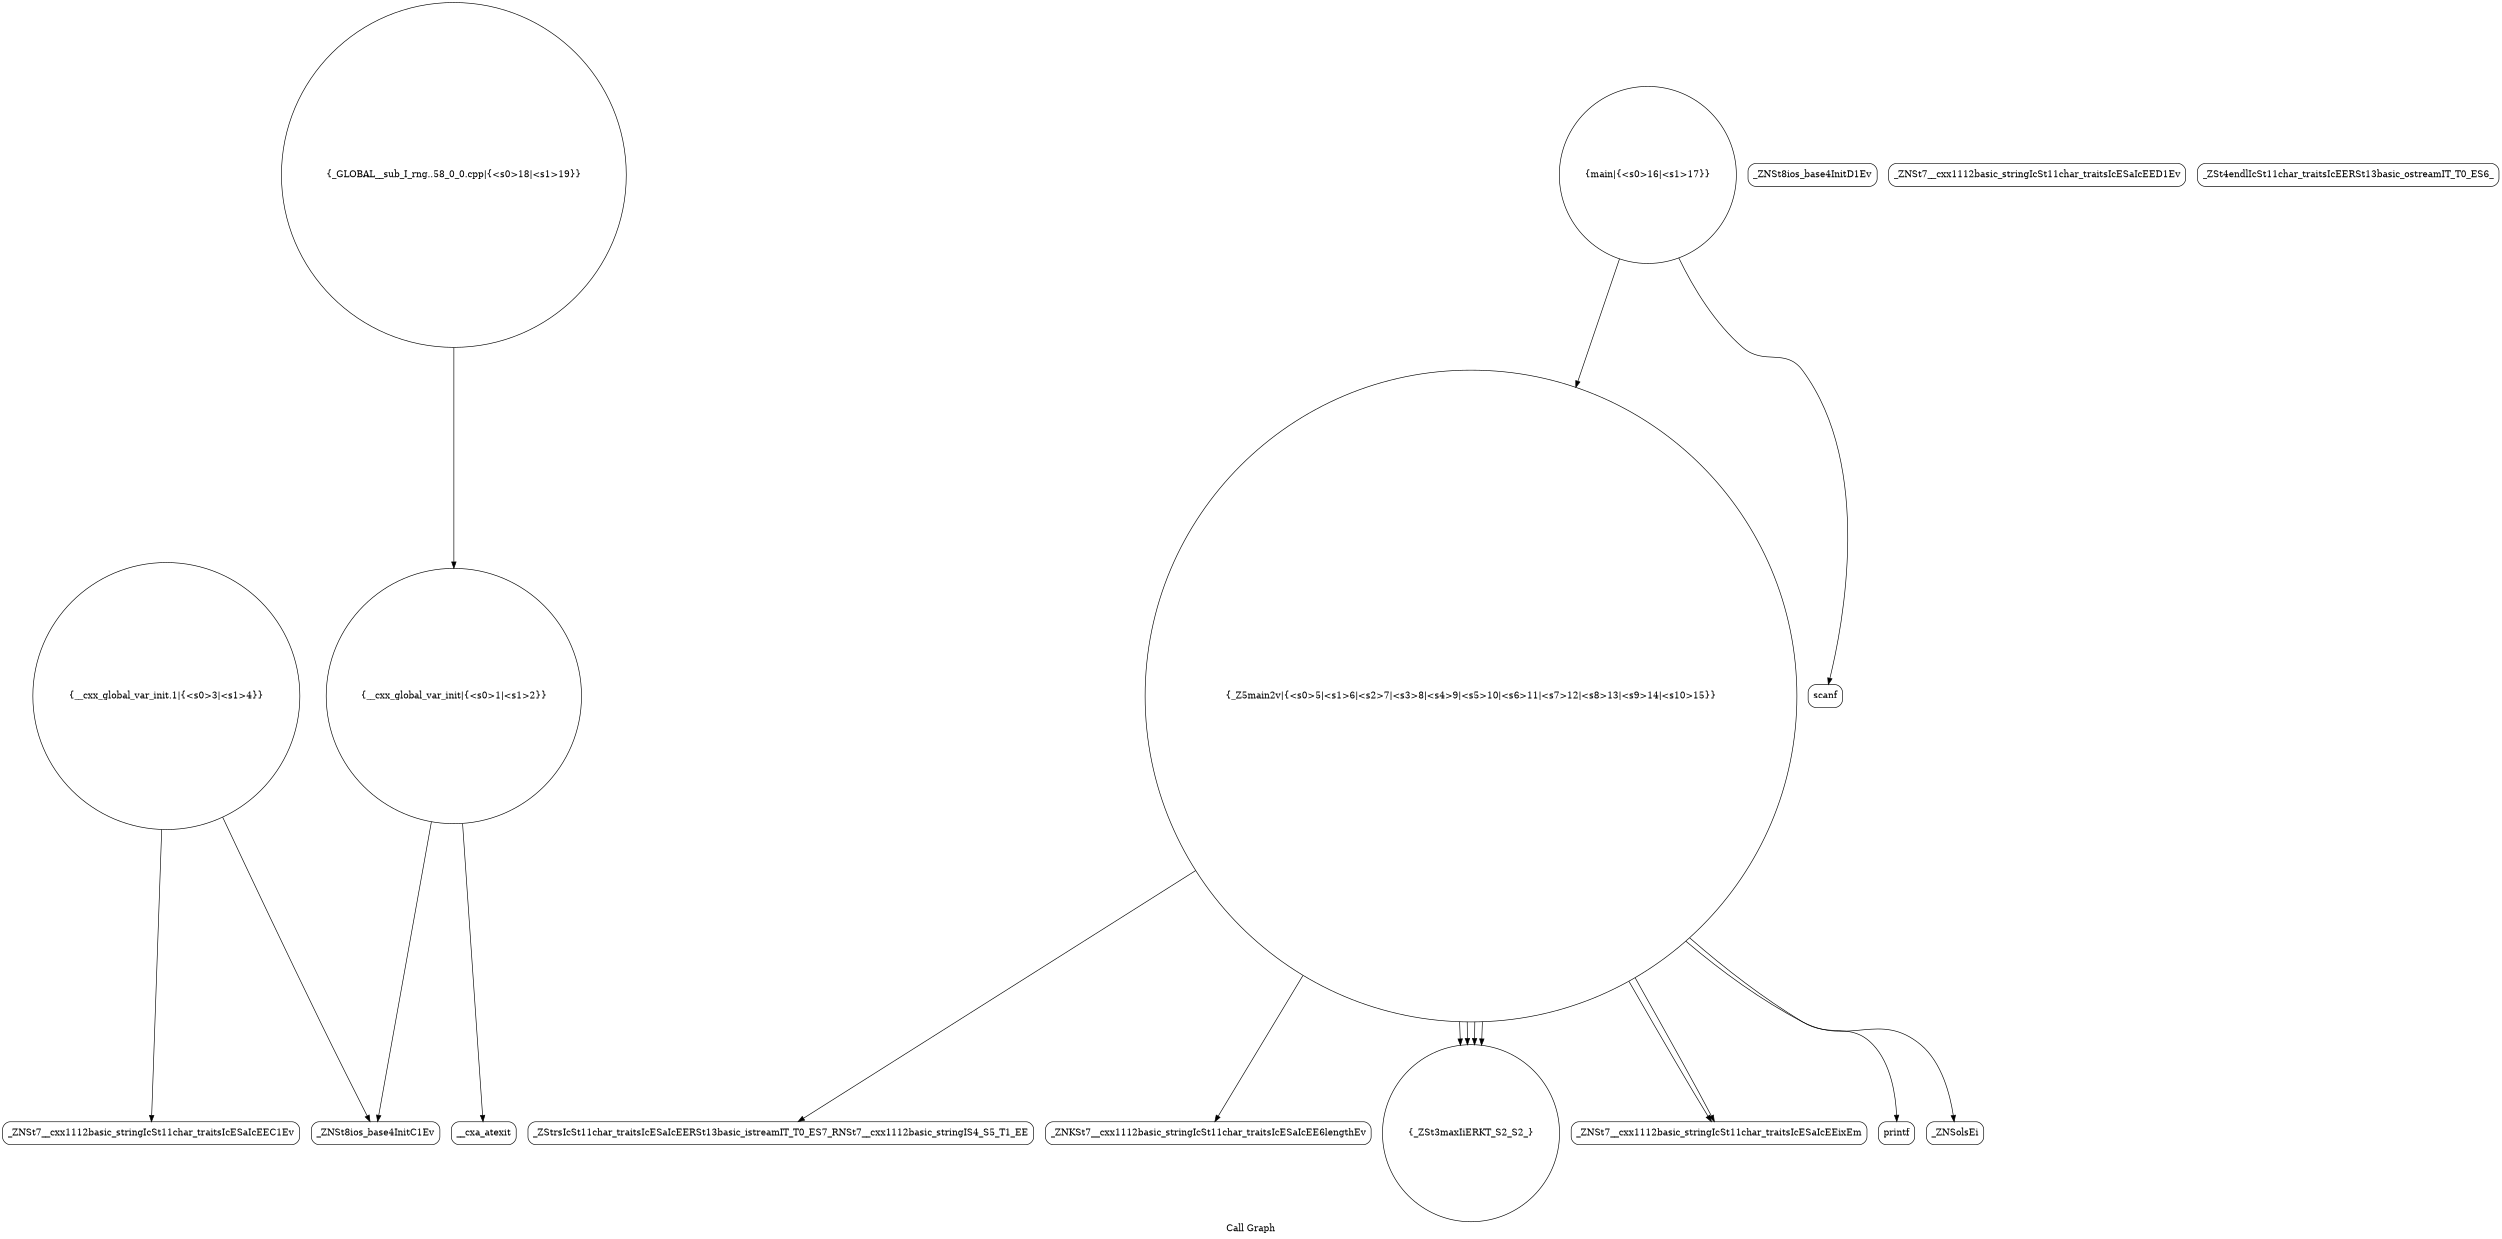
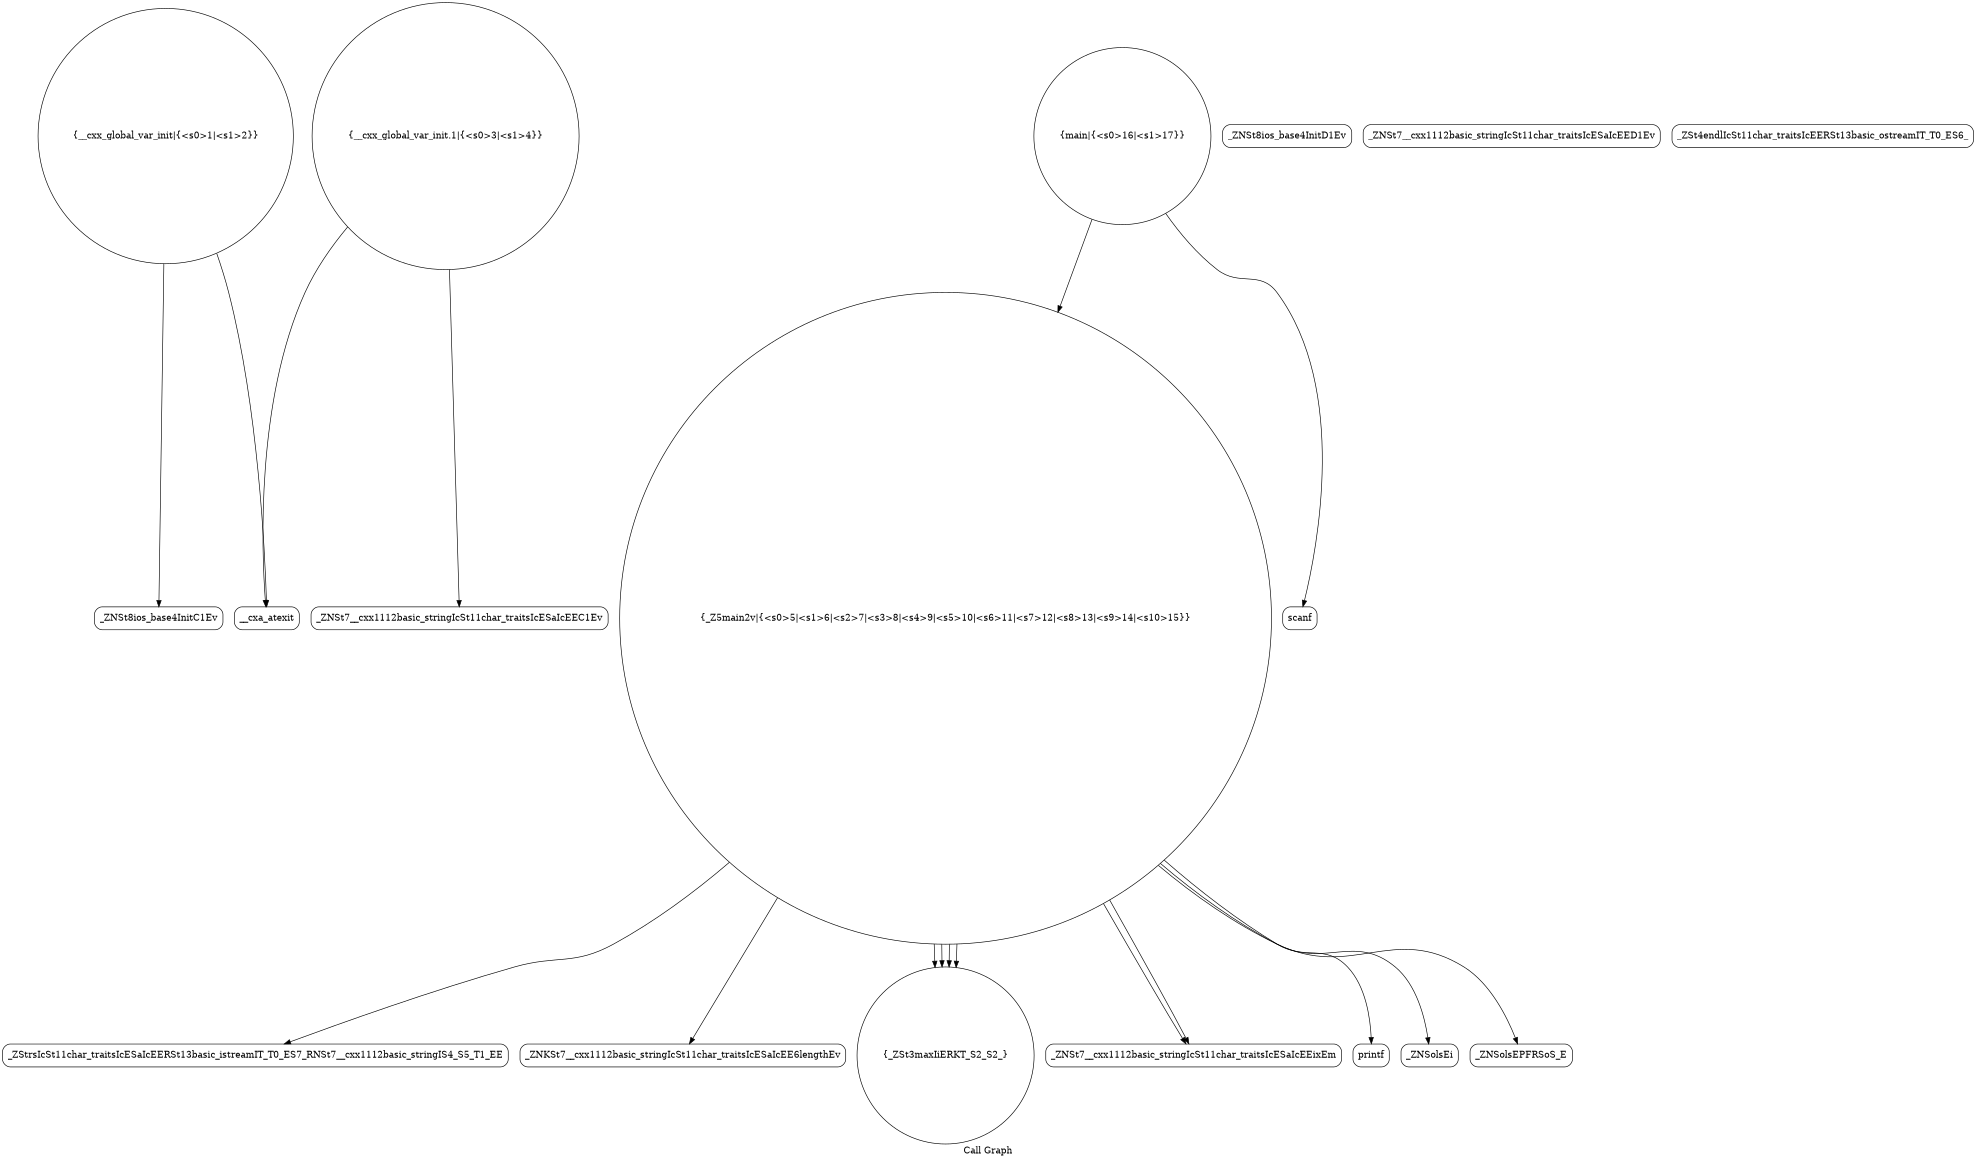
(454, 175) -> none
(294, 967) -> (273, 405)
none -> (1521, 1055)
